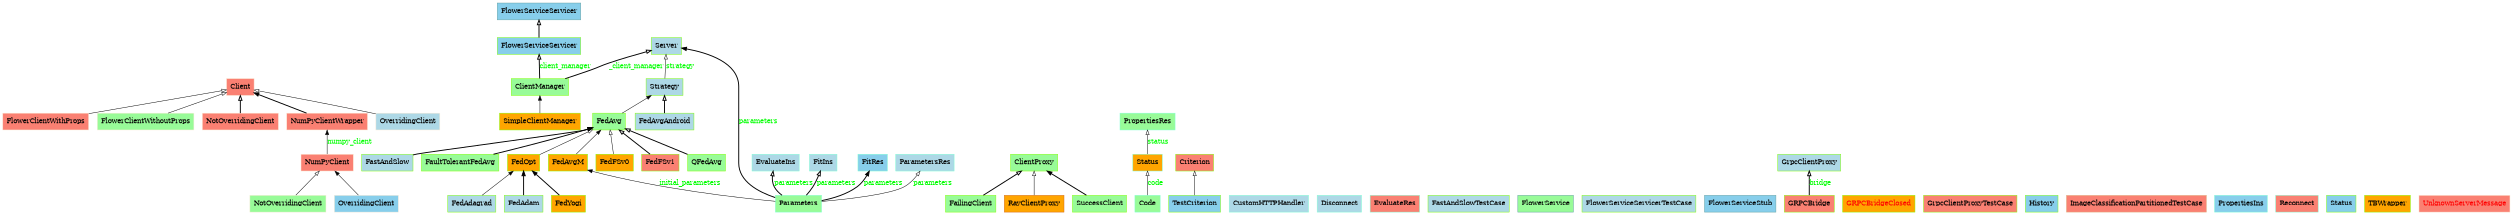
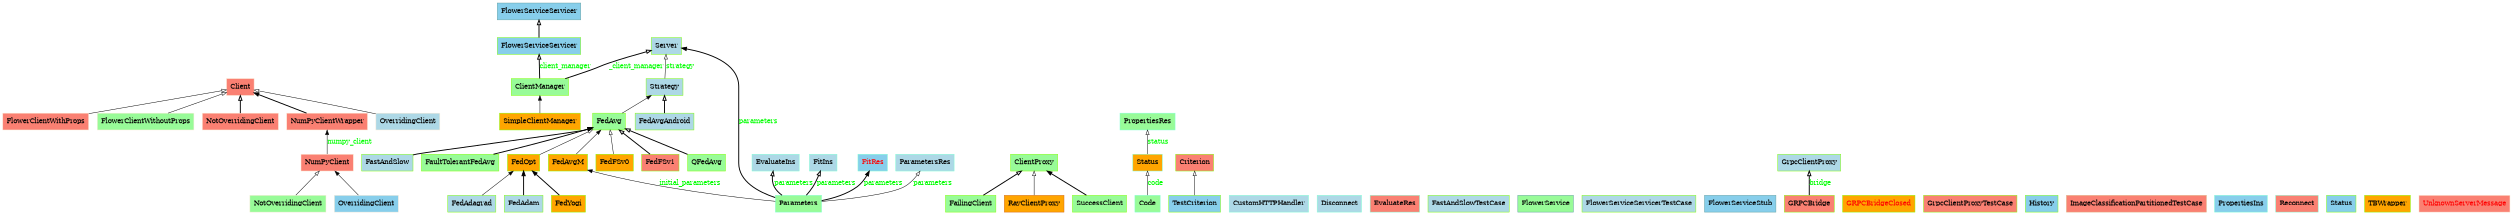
(873, 163) -> (873, 163)
